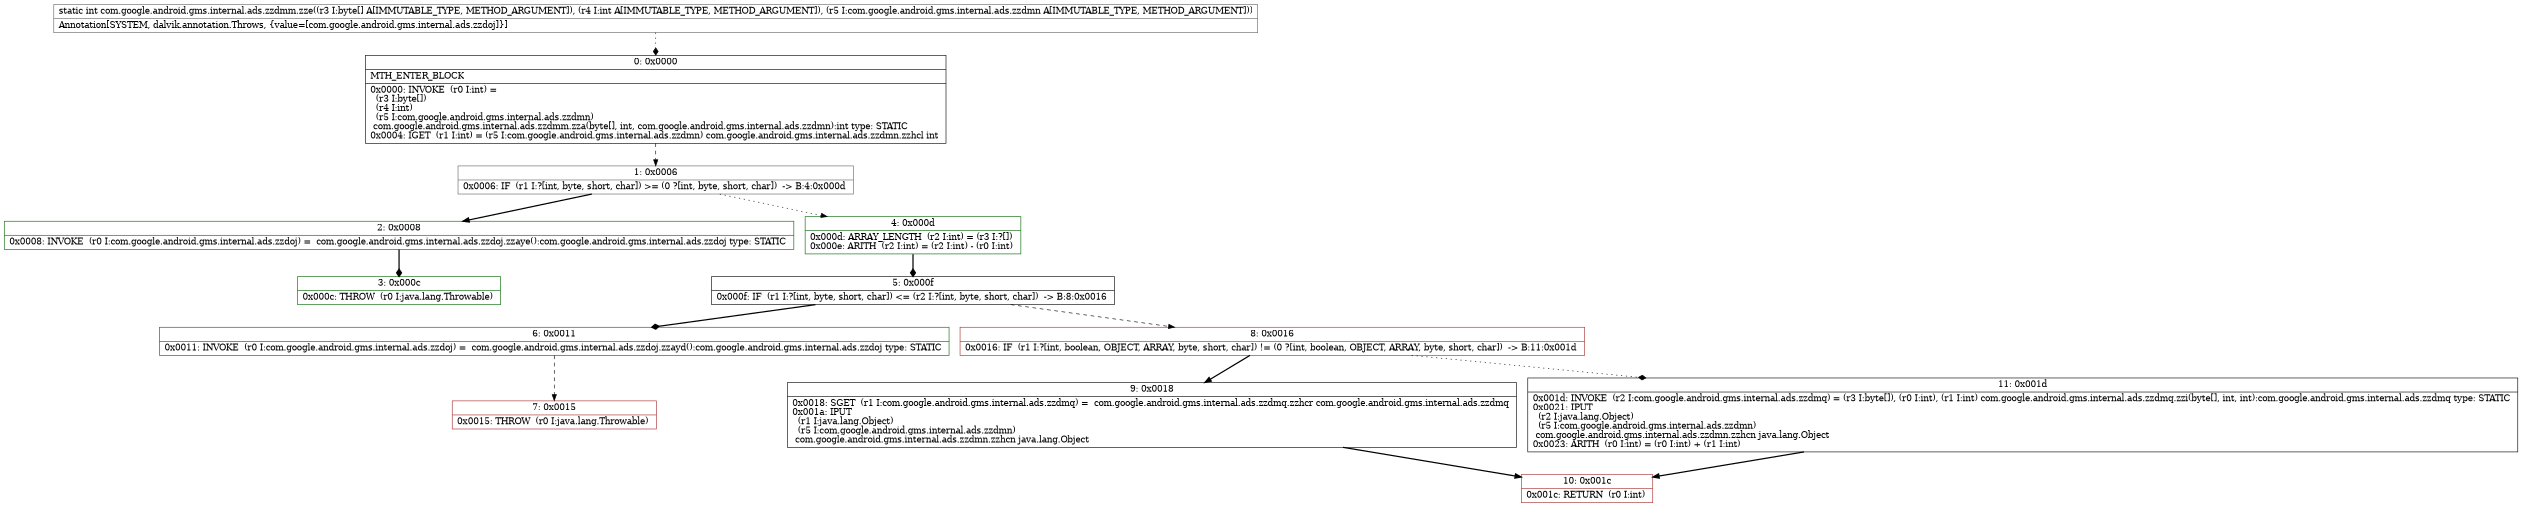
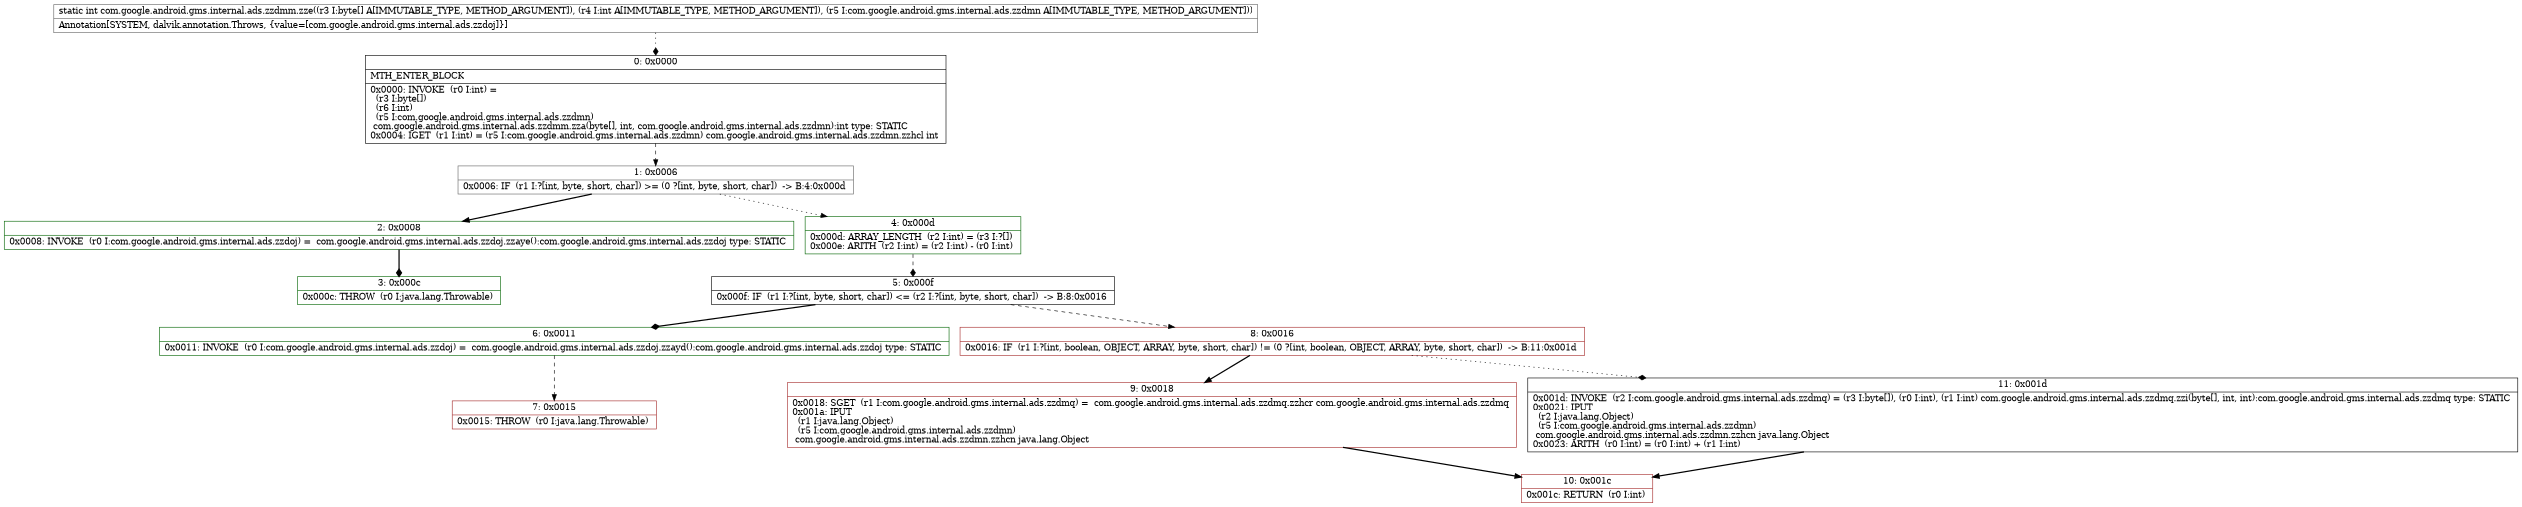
(392, 108) -> (392, 108)
(913, 262) -> (913, 262)
(1152, 415) -> (1152, 415)
